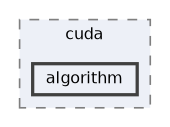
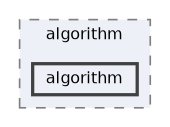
(85, 35) -> (85, 35)
